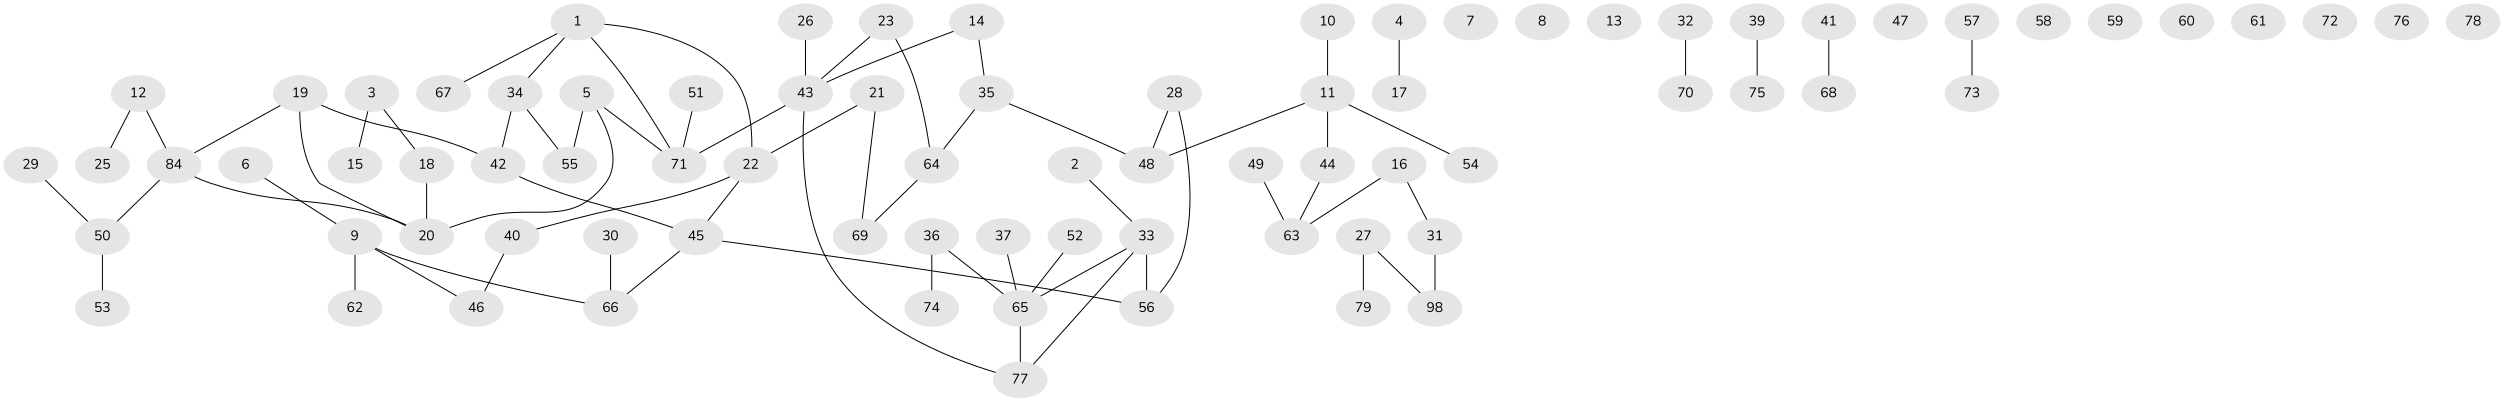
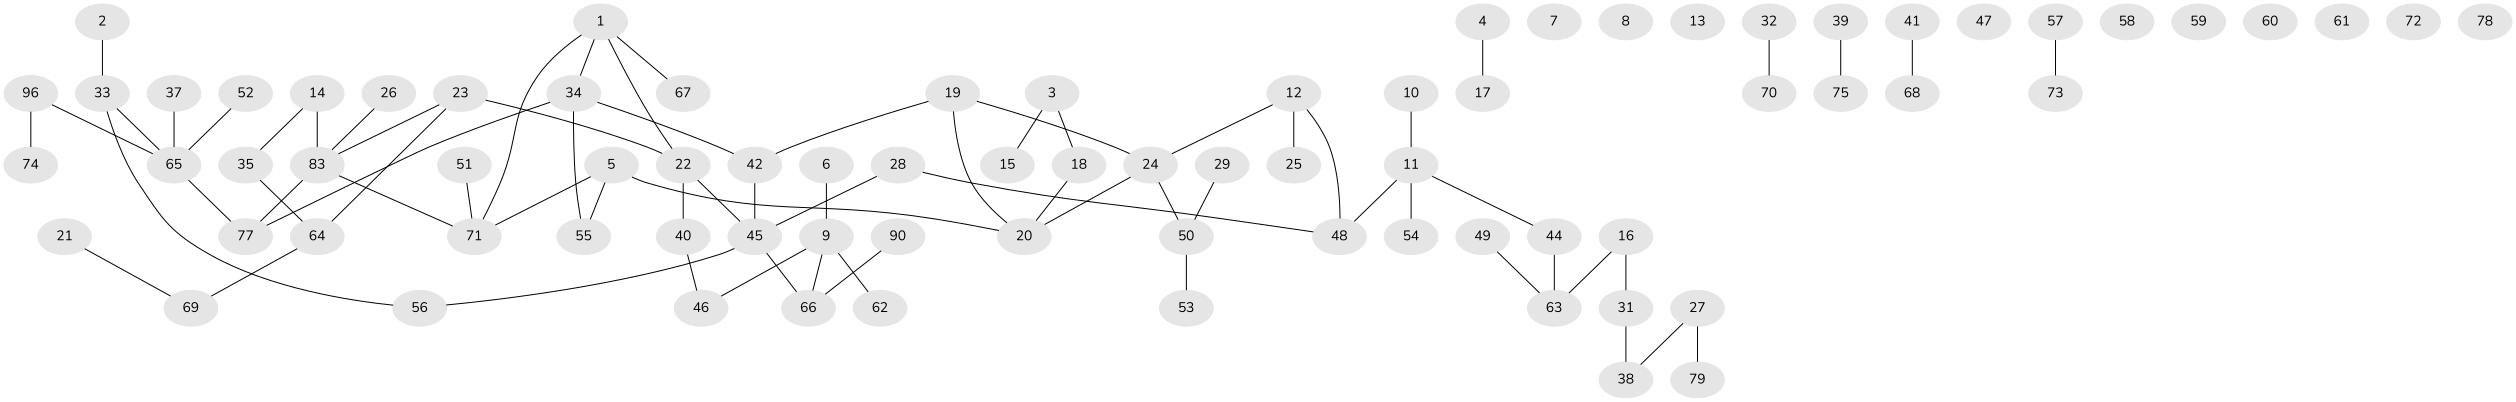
(2402, 22) -> none
(805, 93) -> (317, 165)
(1067, 128) -> (1334, 161)
(814, 129) -> (566, 121)
(174, 165) -> (1151, 165)
(1190, 205) -> (834, 197)
(611, 237) -> (898, 237)
(932, 237) -> (31, 93)
(1083, 308) -> (406, 158)
(1435, 308) -> (1626, 380)
